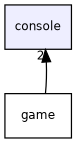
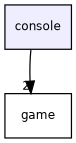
(46, 78) -> (30, 65)
